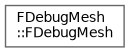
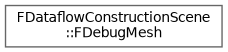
(65, 26) -> (114, 26)
